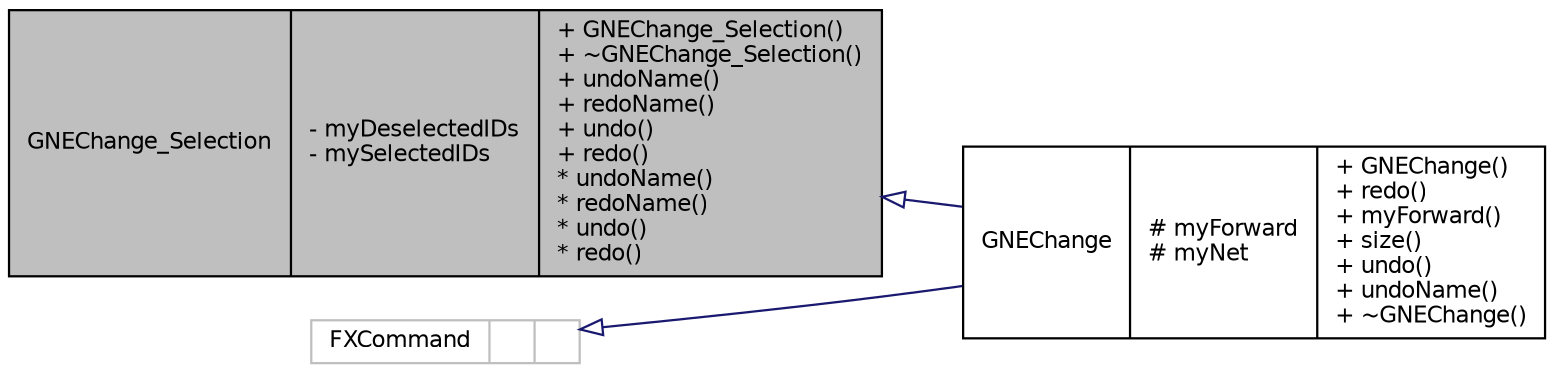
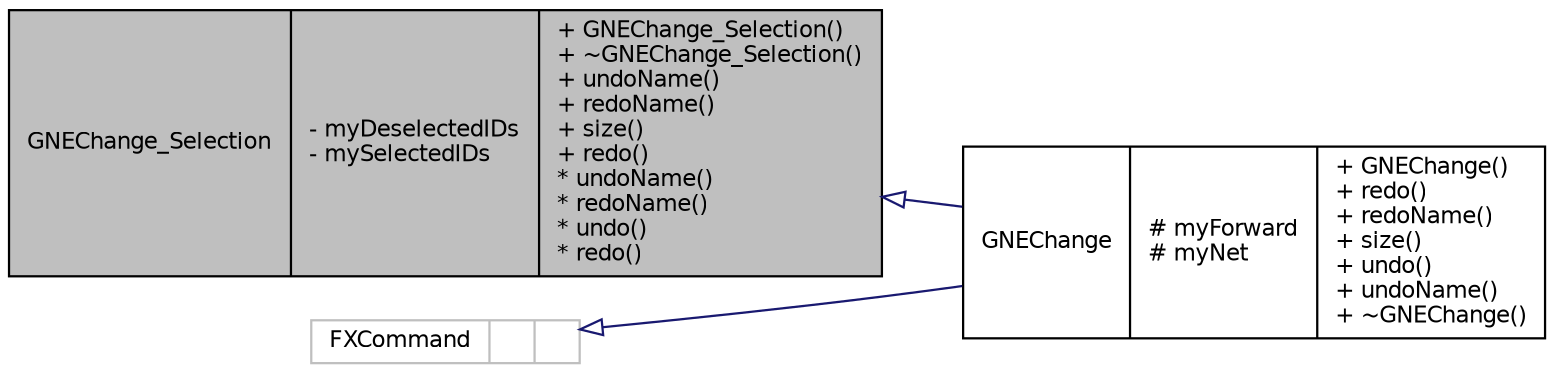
(606, 130) -> (601, 130)
(1419, 217) -> (1414, 217)
